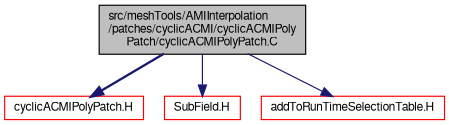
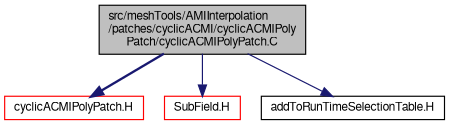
(353, 108) -> (353, 108)
